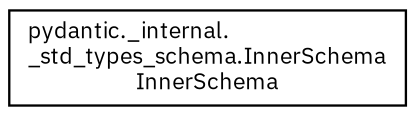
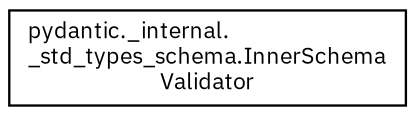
(208, 58) -> (208, 58)
